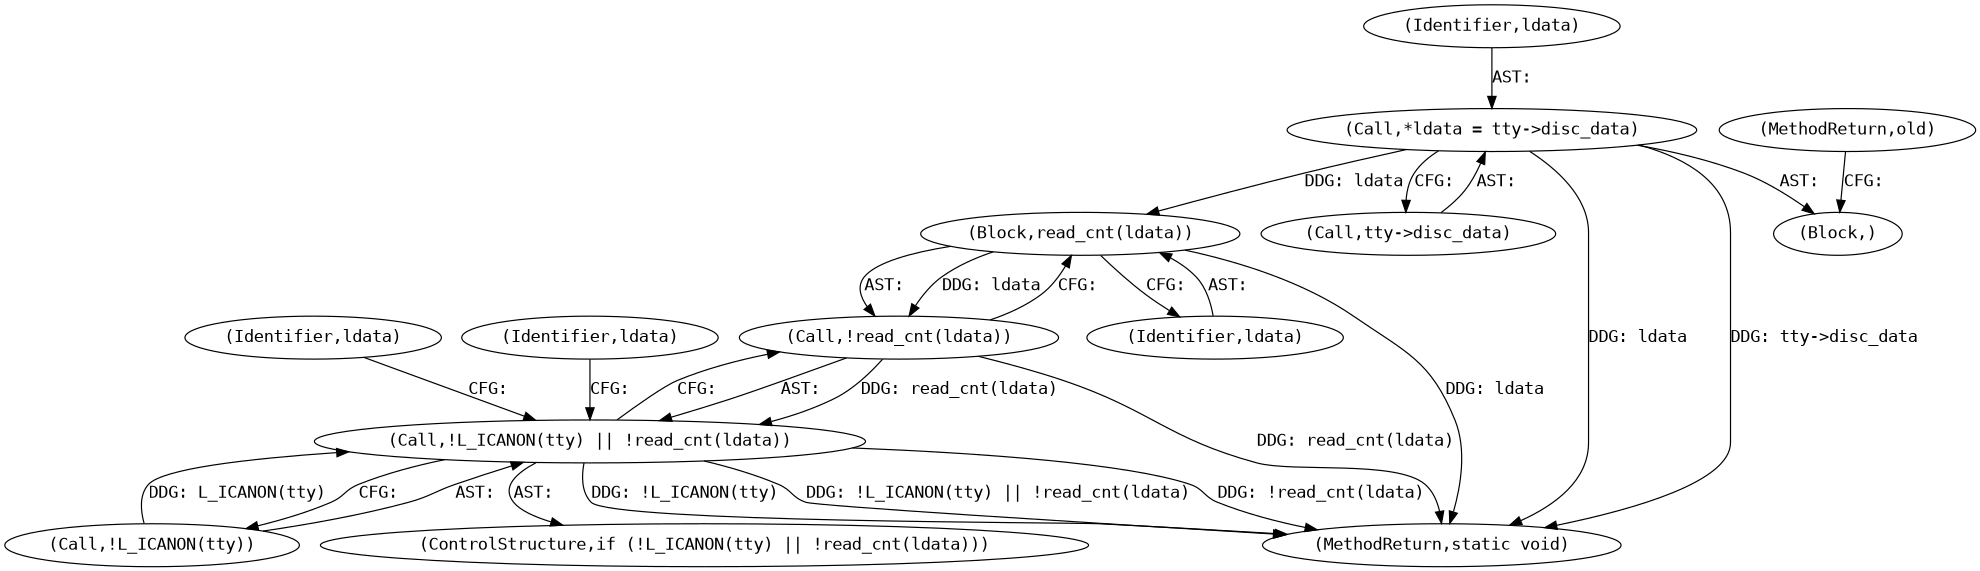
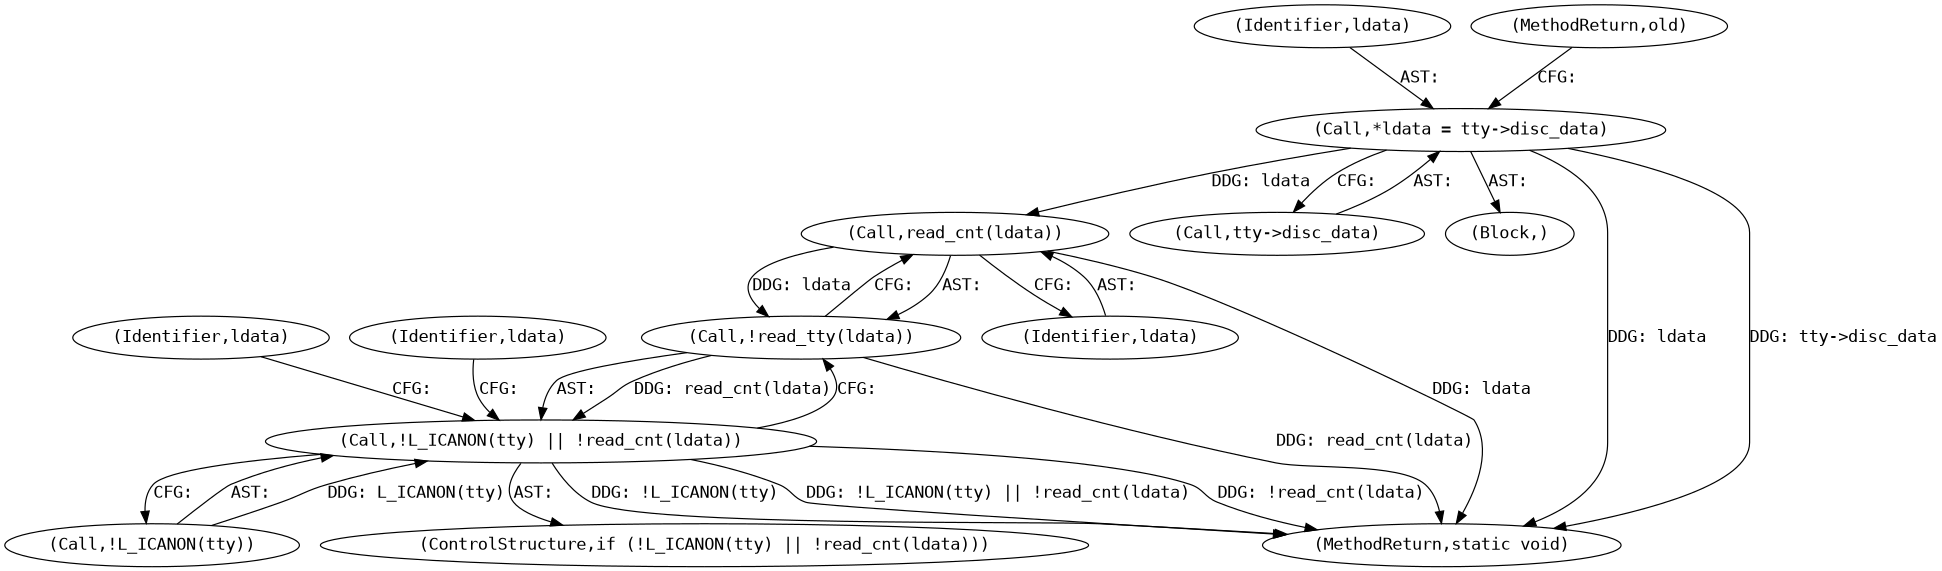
(1843, 176) -> (1535, 74)
(1080, 234) -> (955, 234)
(899, 338) -> (801, 338)
